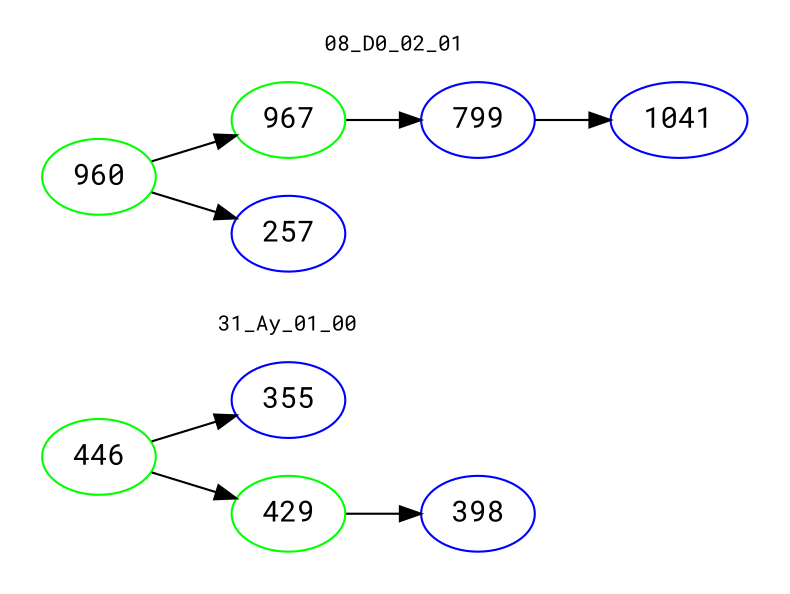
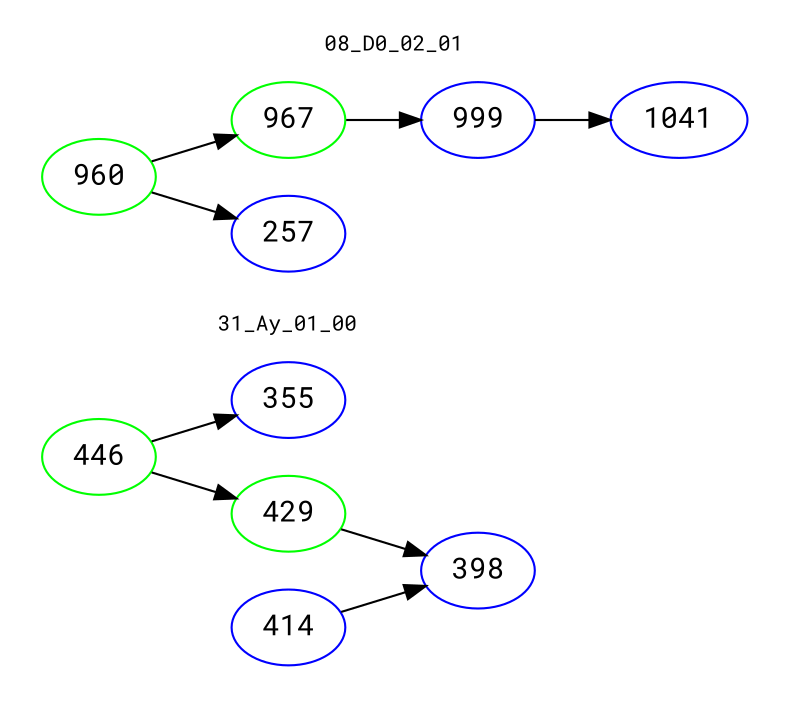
(478, 120) -> (478, 120)
none -> (288, 627)
